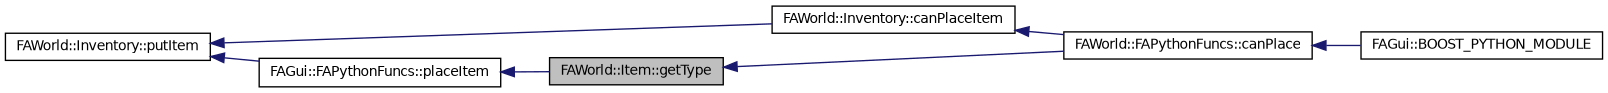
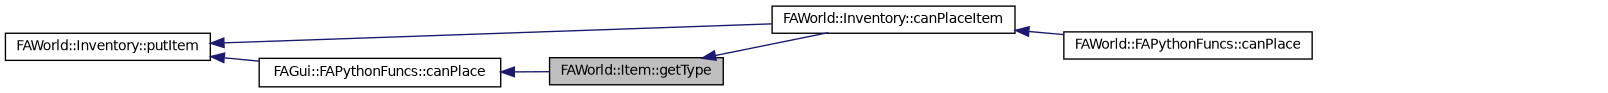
(1482, 45) -> none
(901, 59) -> (772, 44)
(380, 73) -> (380, 73)
